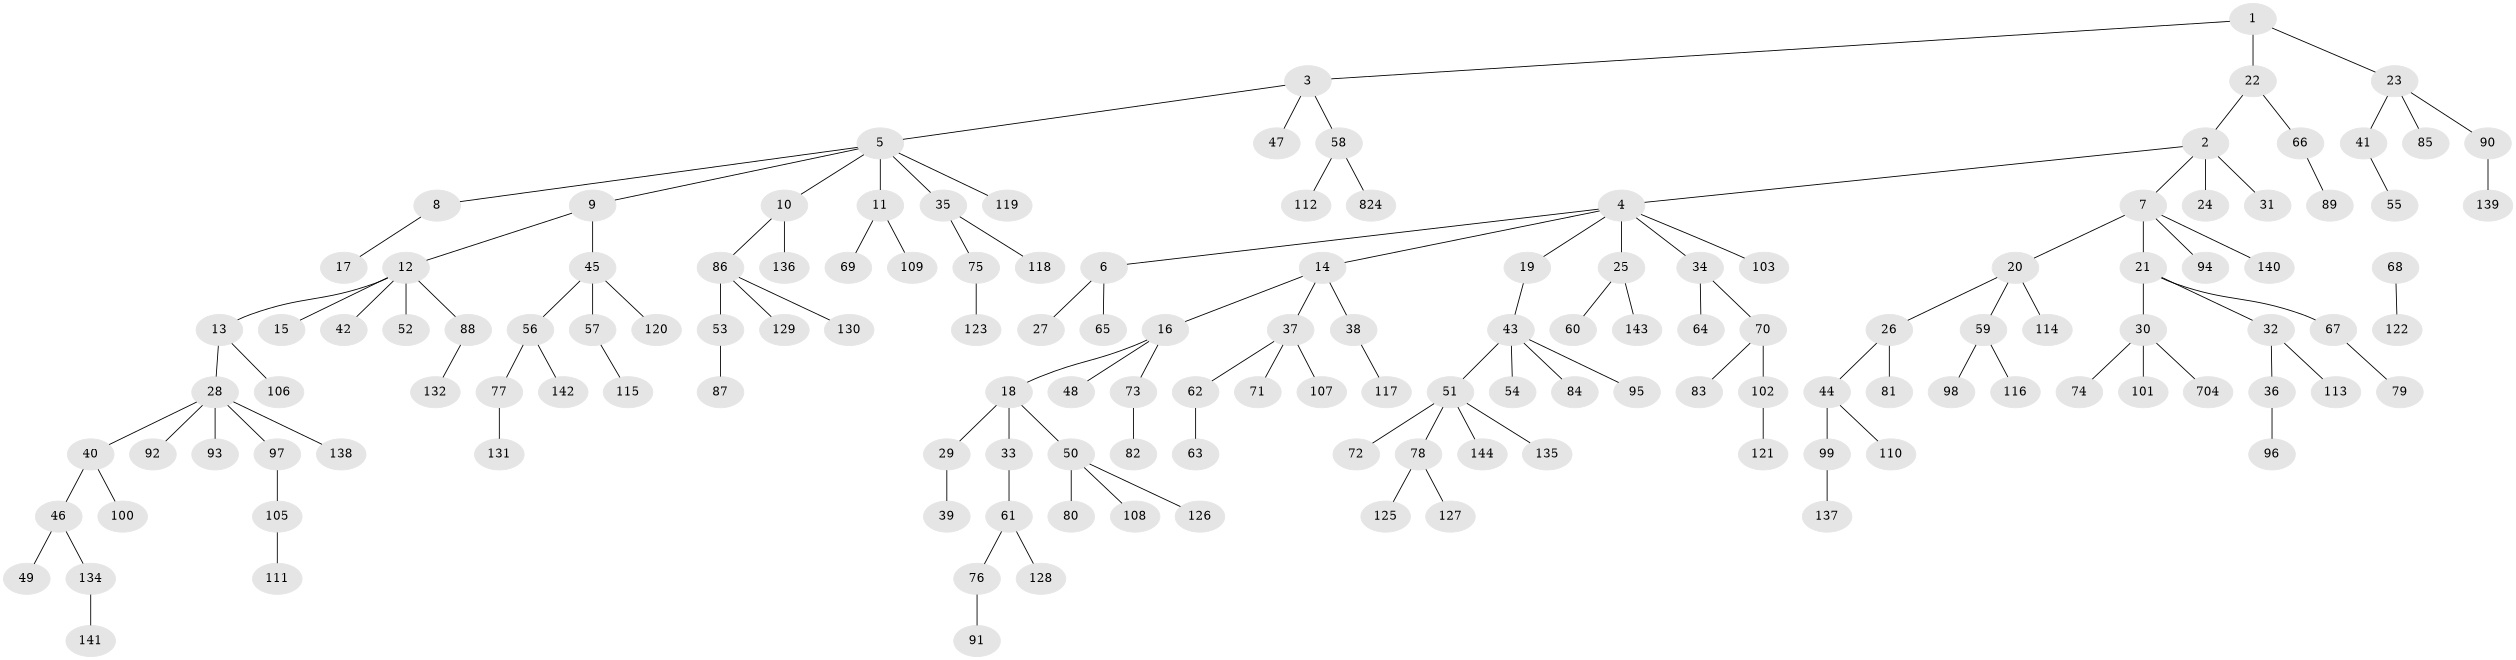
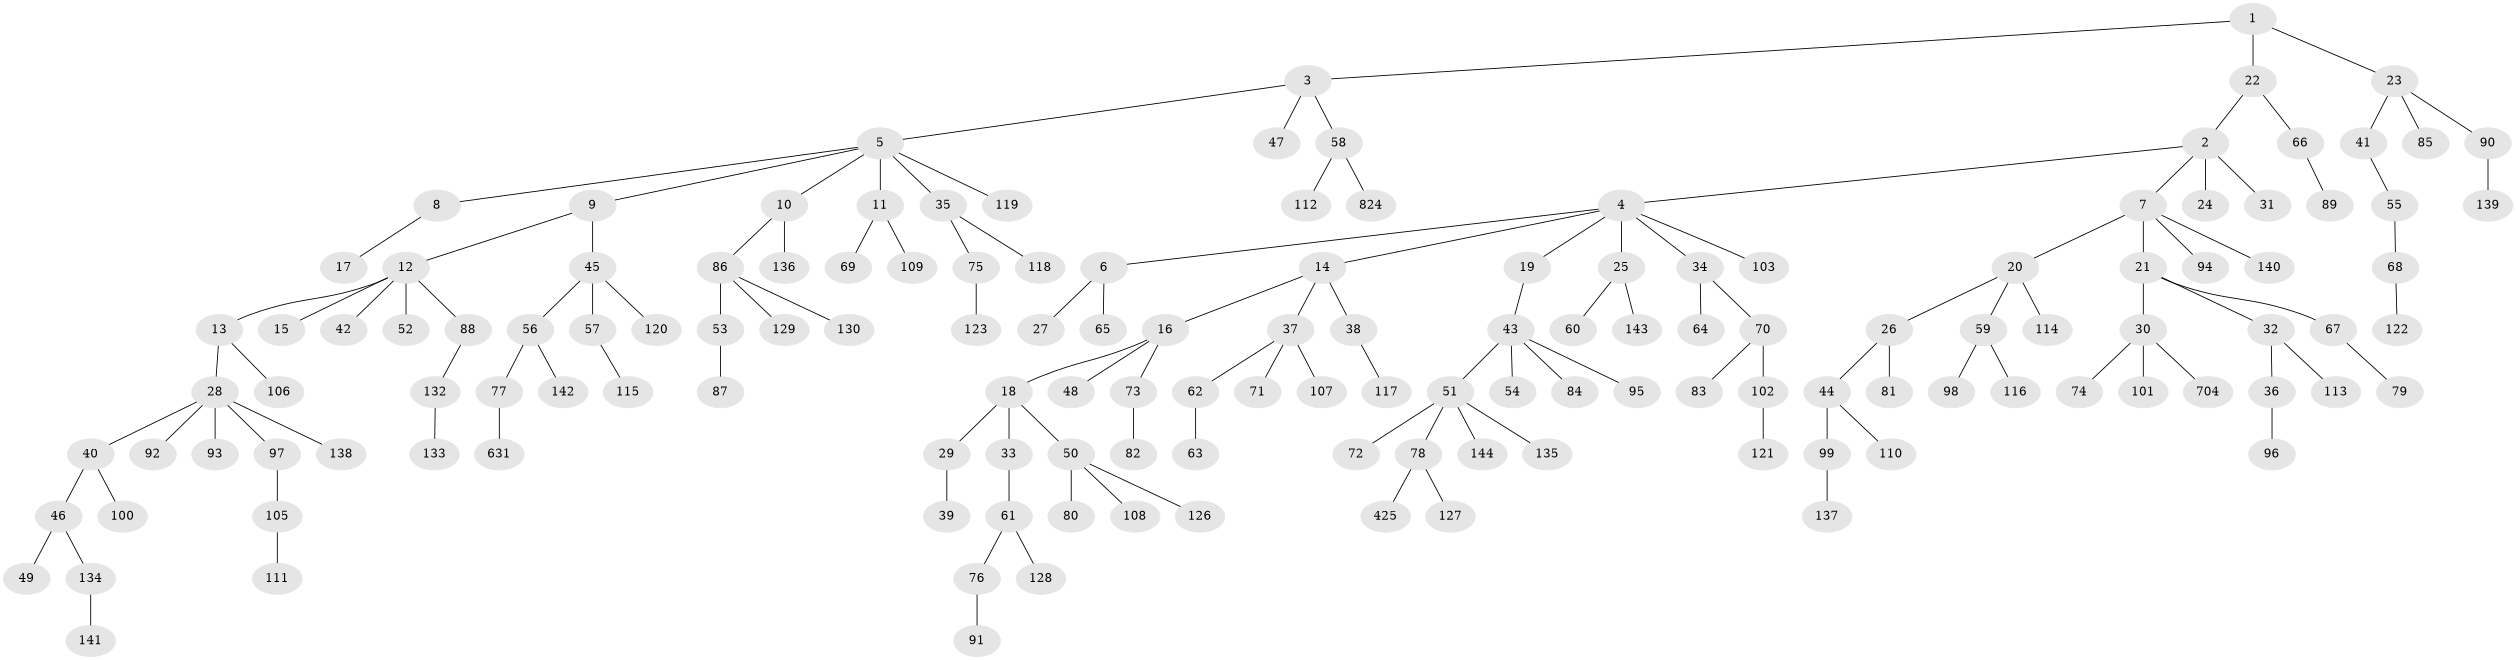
none -> (2395, 237)
none -> (435, 454)
(499, 454) -> (499, 454)
(1386, 517) -> (1386, 517)
